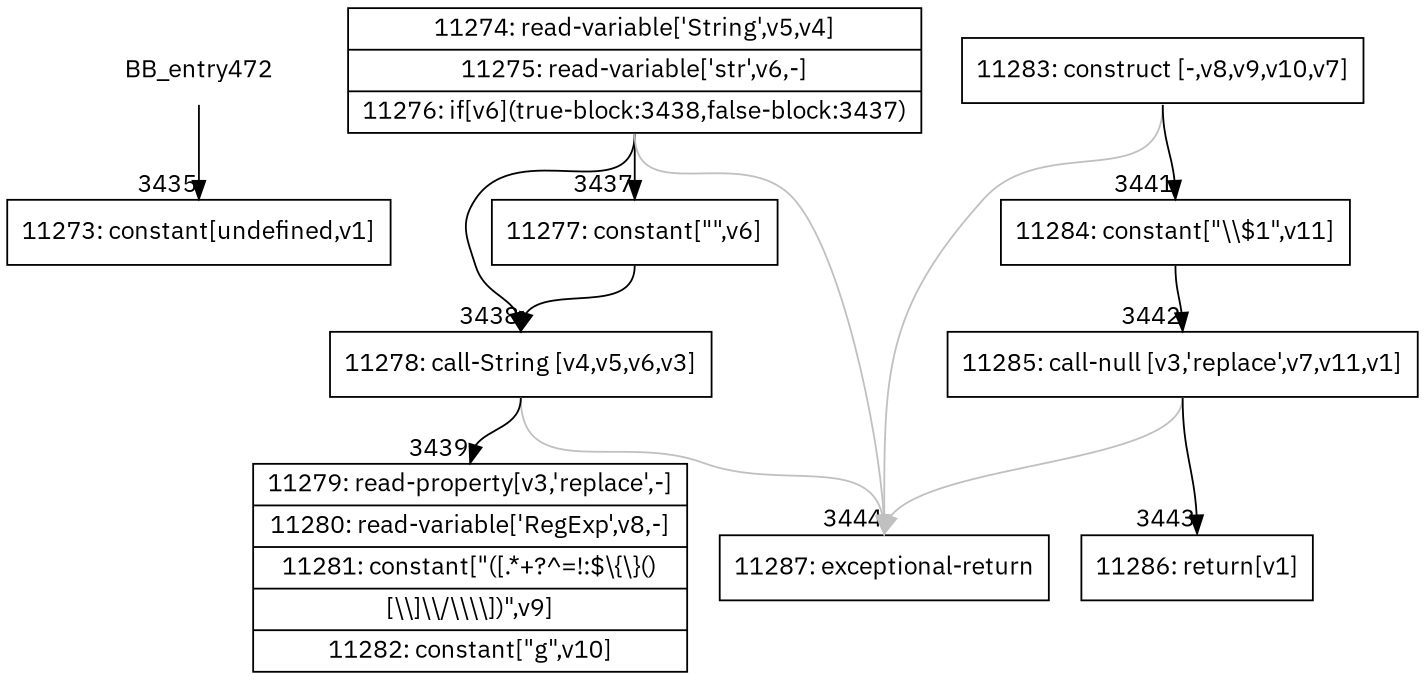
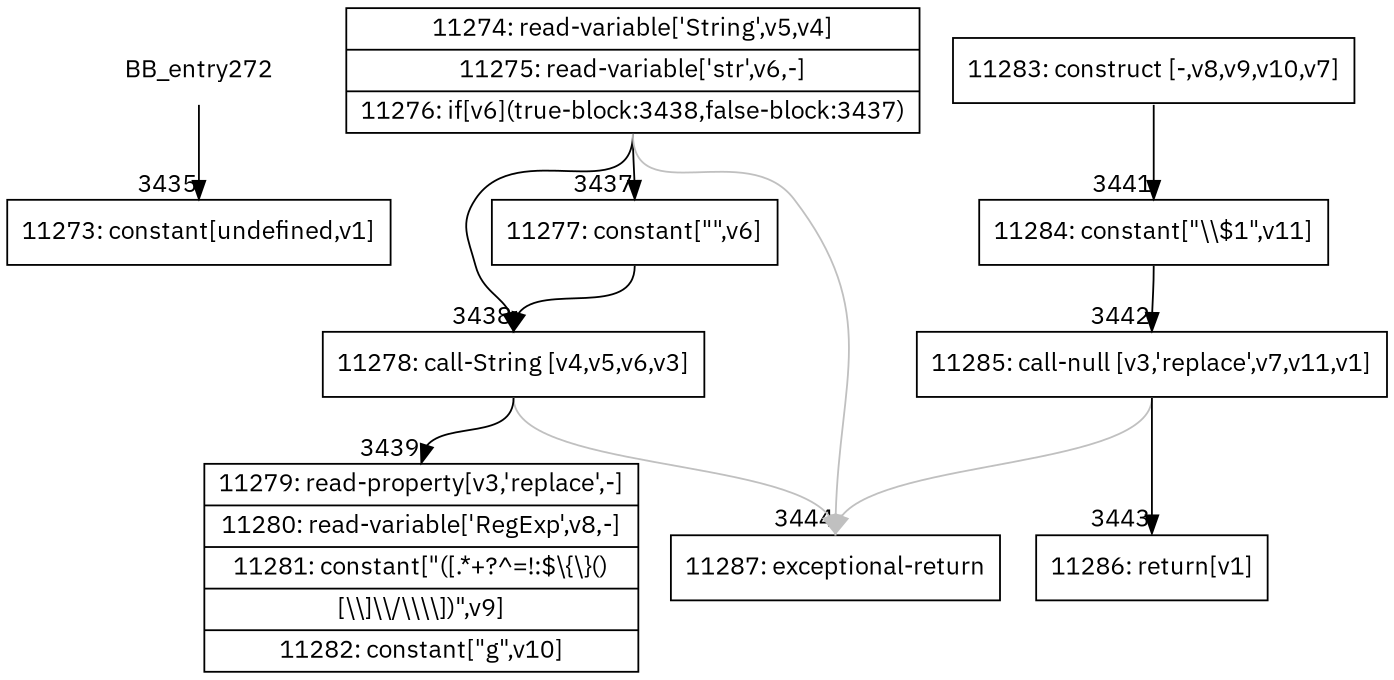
(199, 71) -> (199, 71)
(945, 247) -> none
